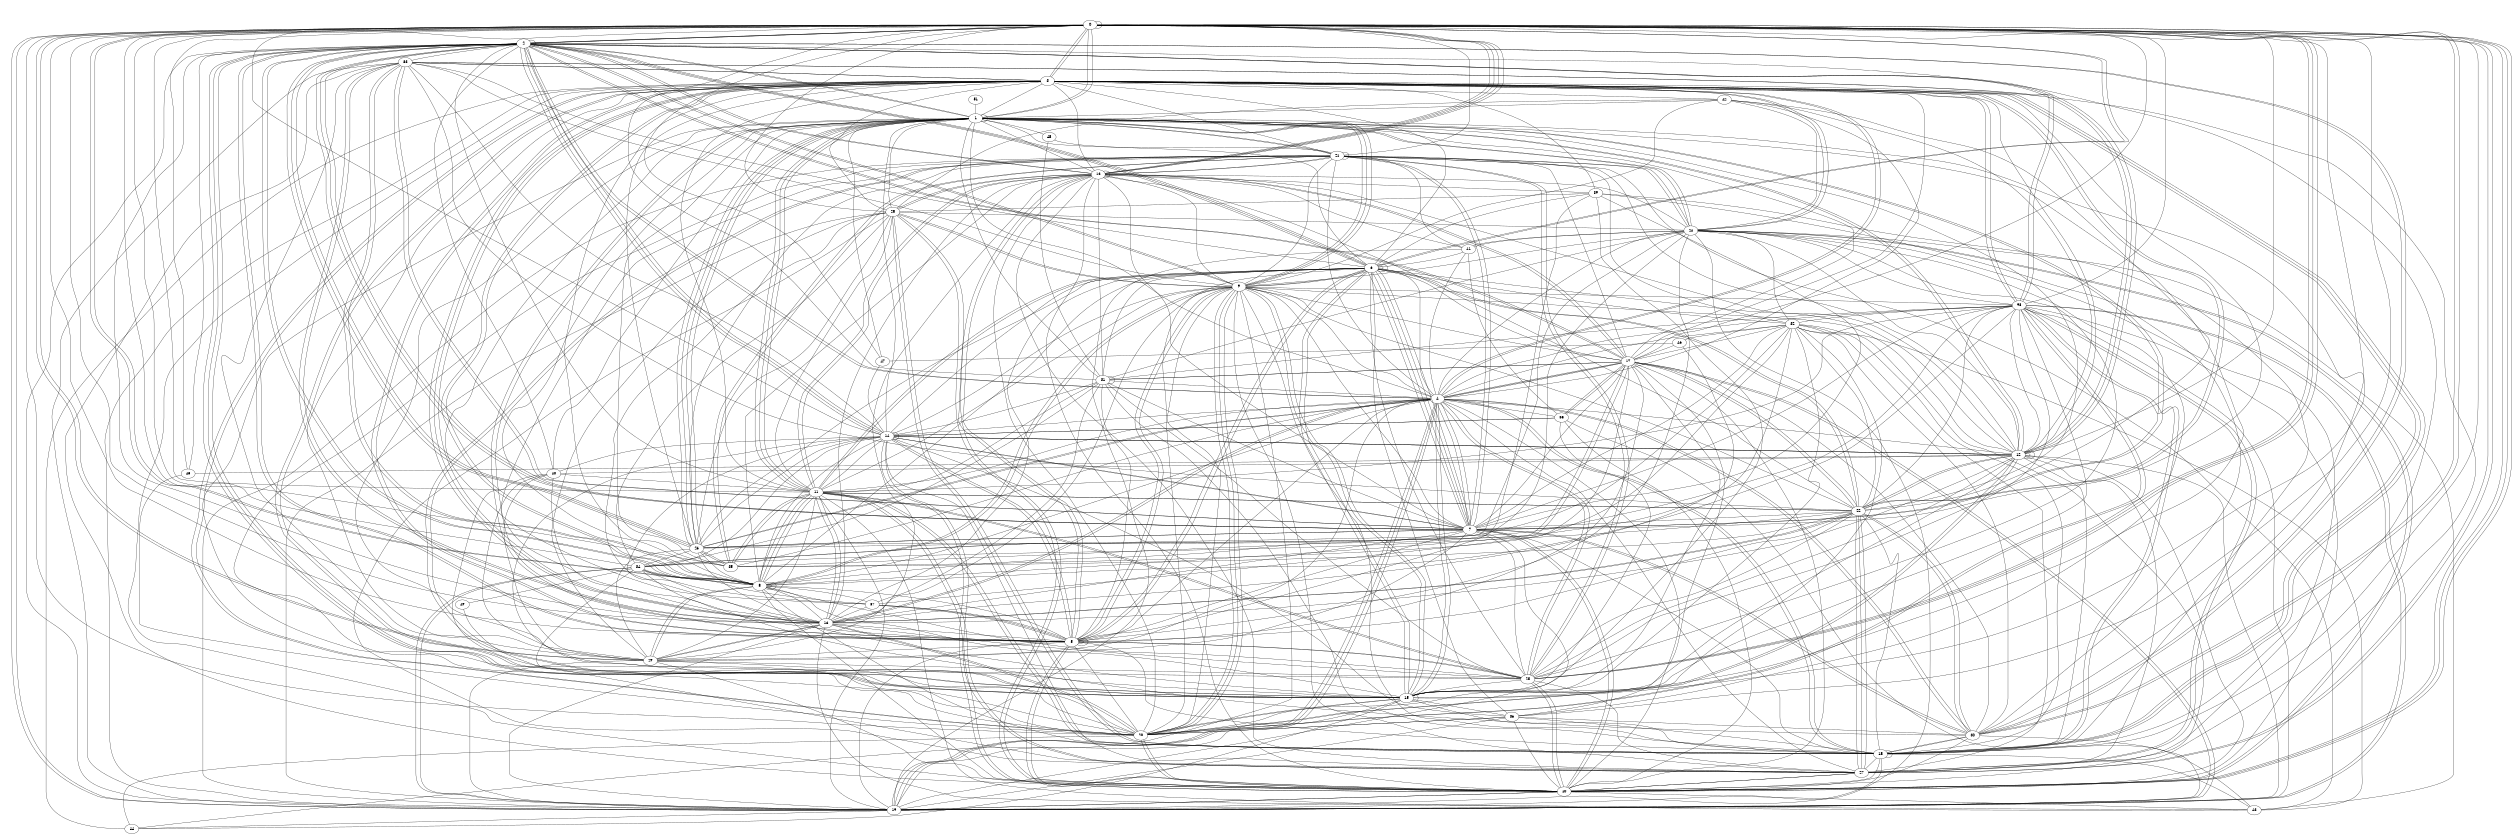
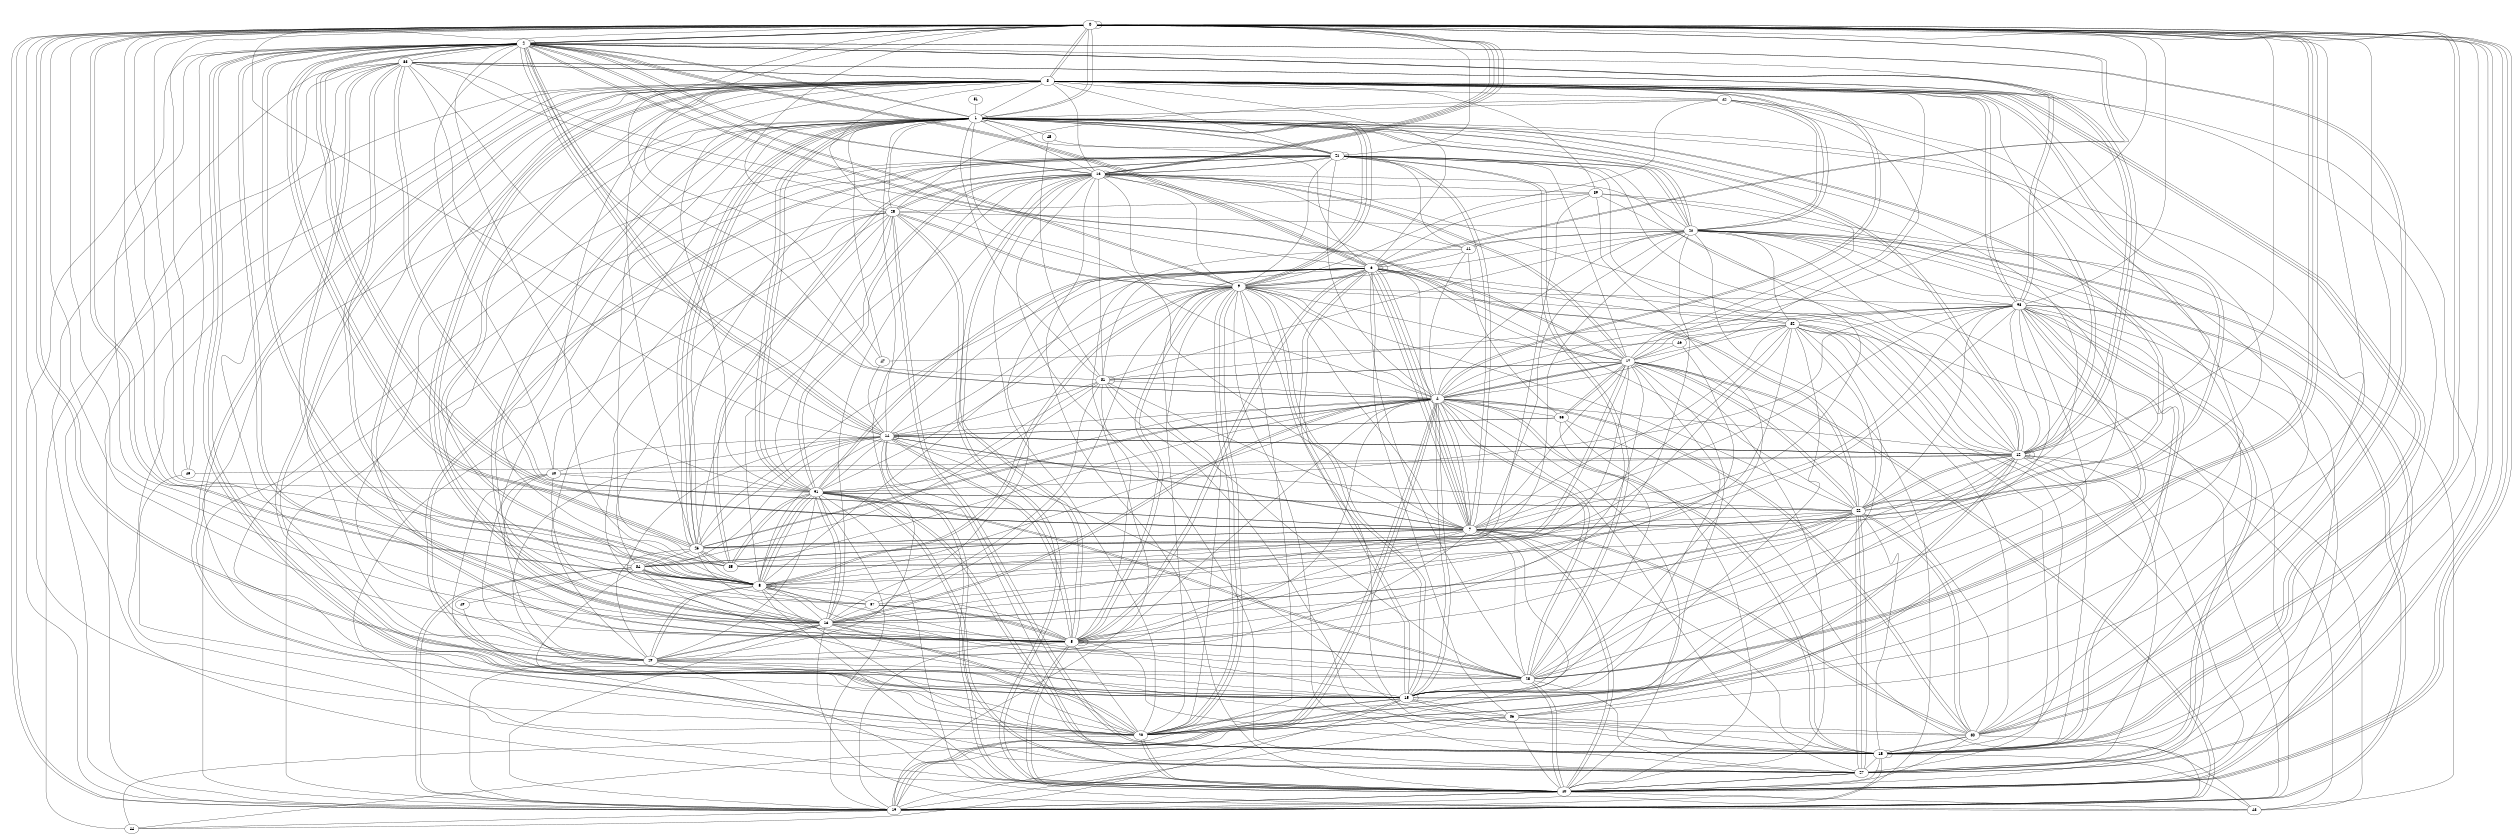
(816, 492) -> (816, 492)
